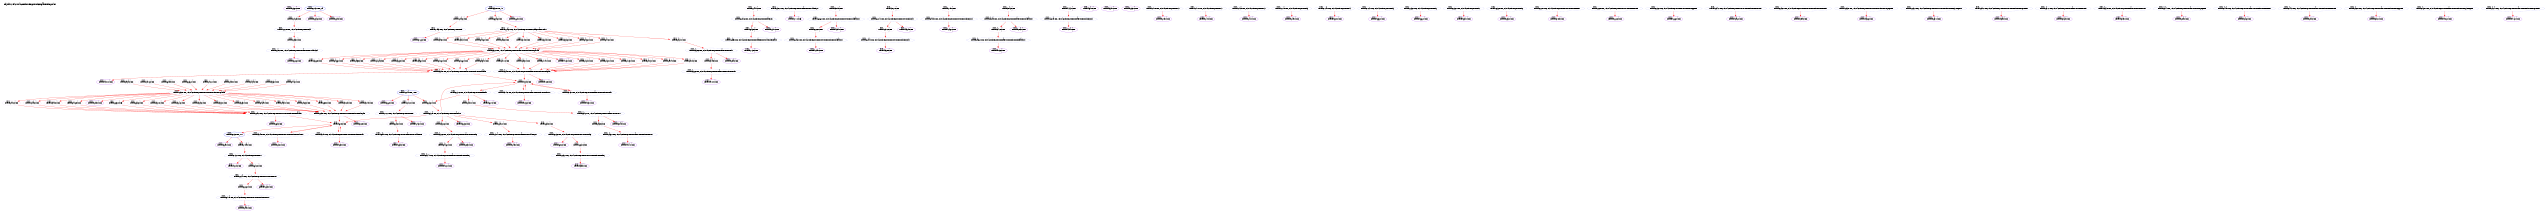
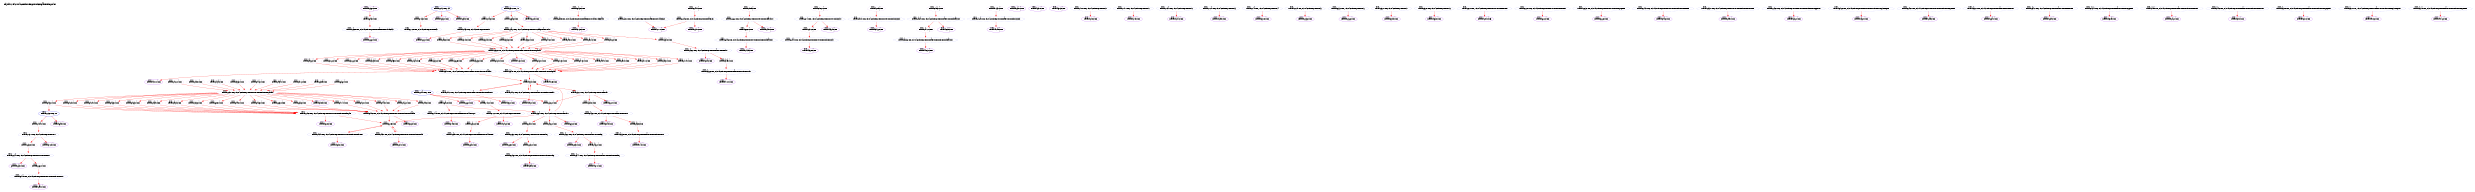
(753, 24) -> (676, 24)
(294, 34) -> (370, 13)
none -> (341, 103)
(472, 119) -> (492, 109)
(287, 127) -> (49, 108)
